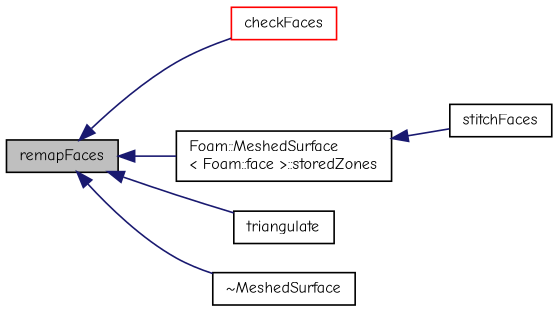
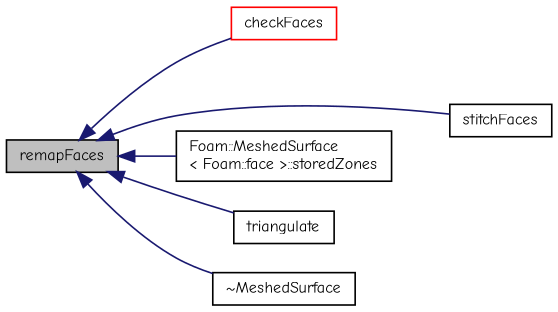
(429, 132) -> (280, 106)
